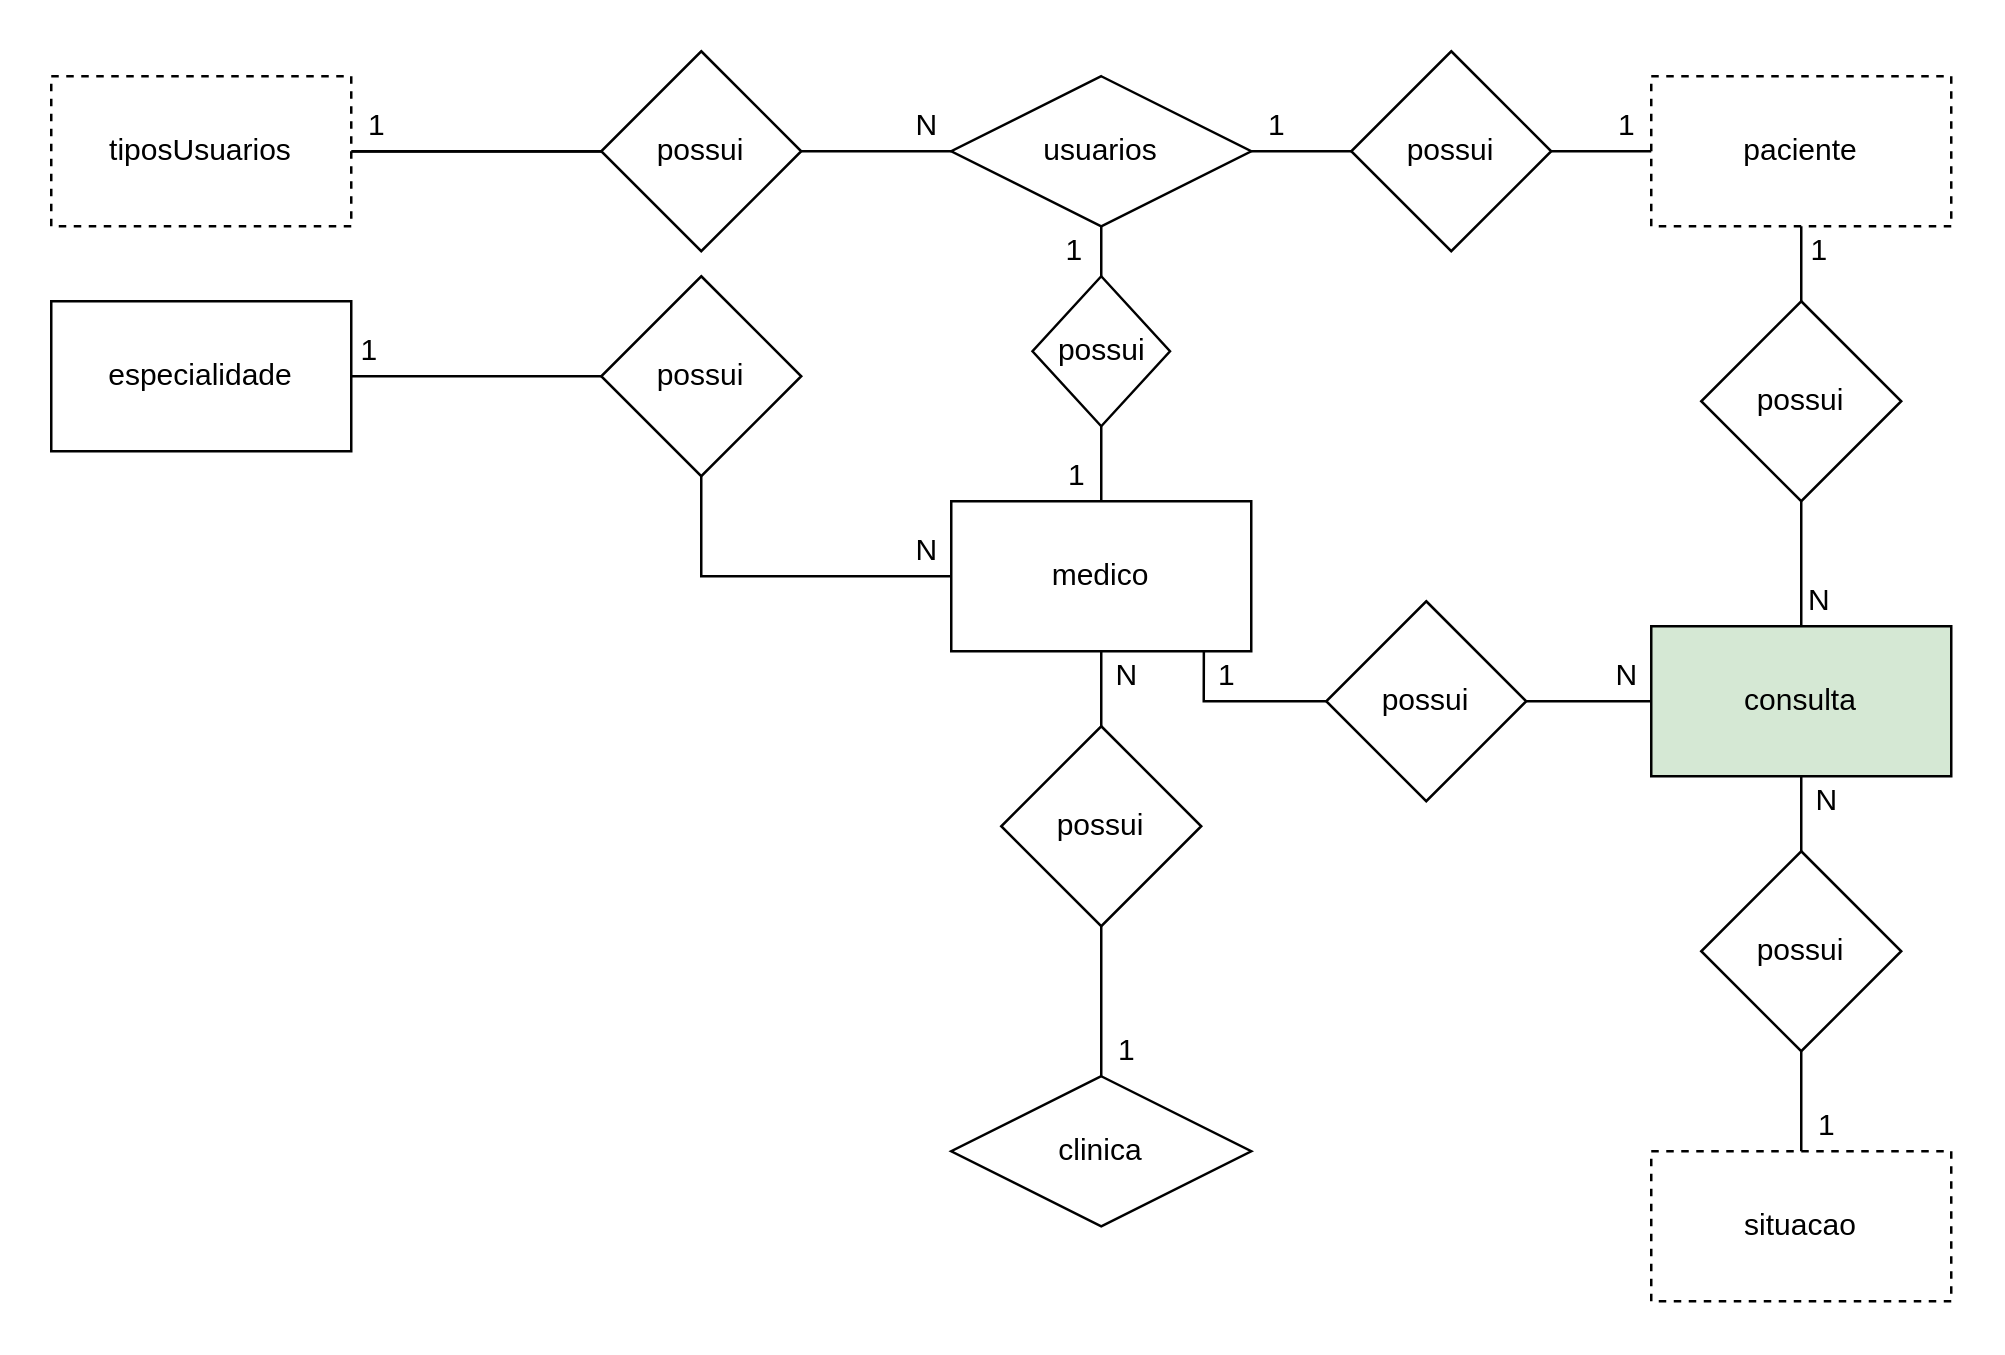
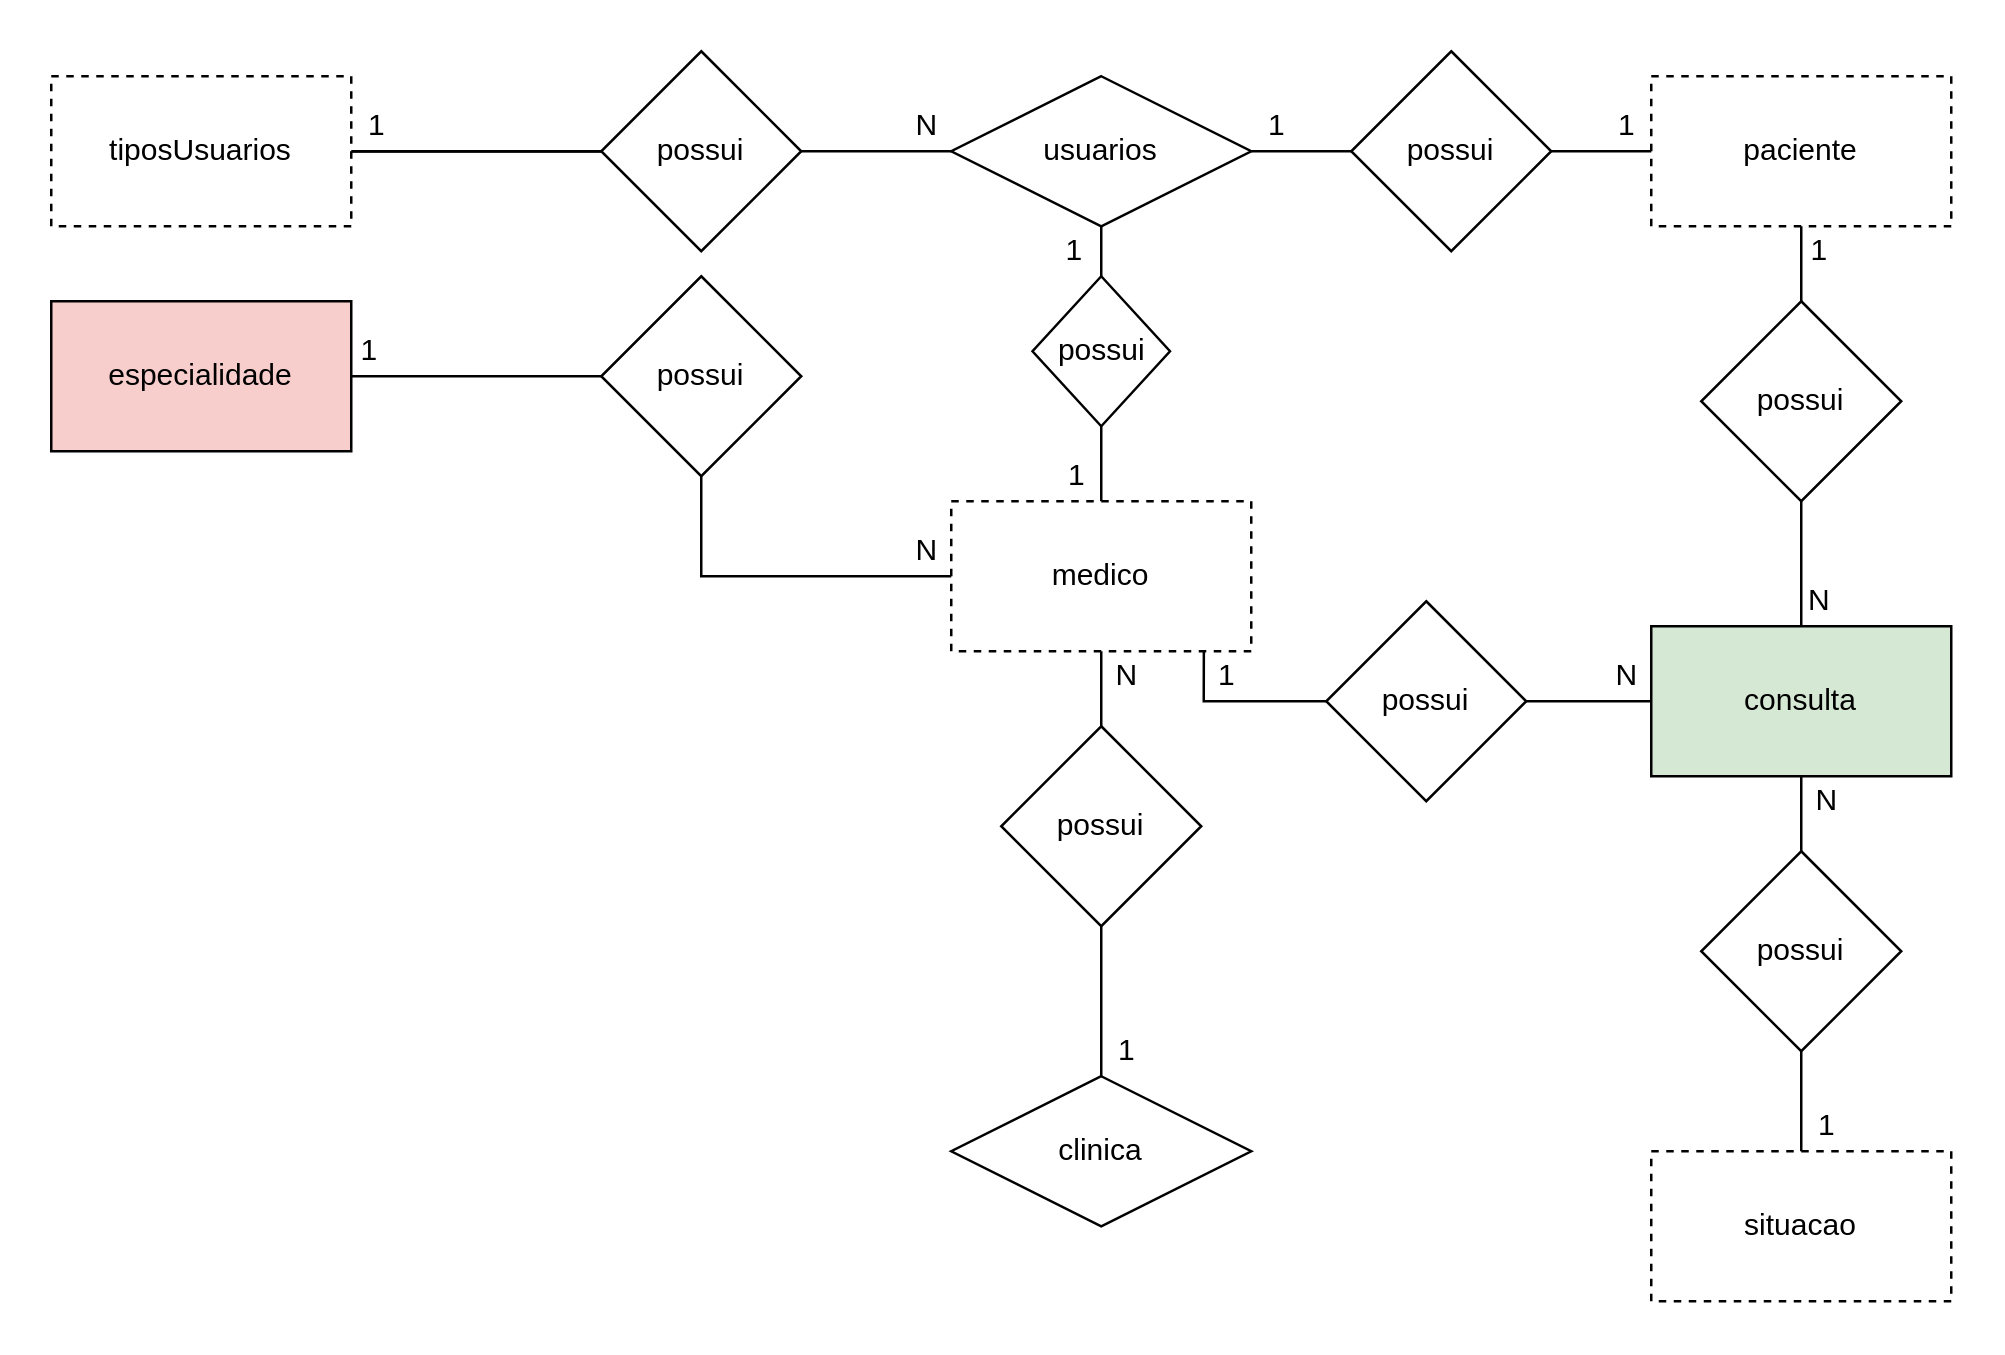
(201, 376) -> (201, 376)
(1101, 576) -> (1101, 576)
